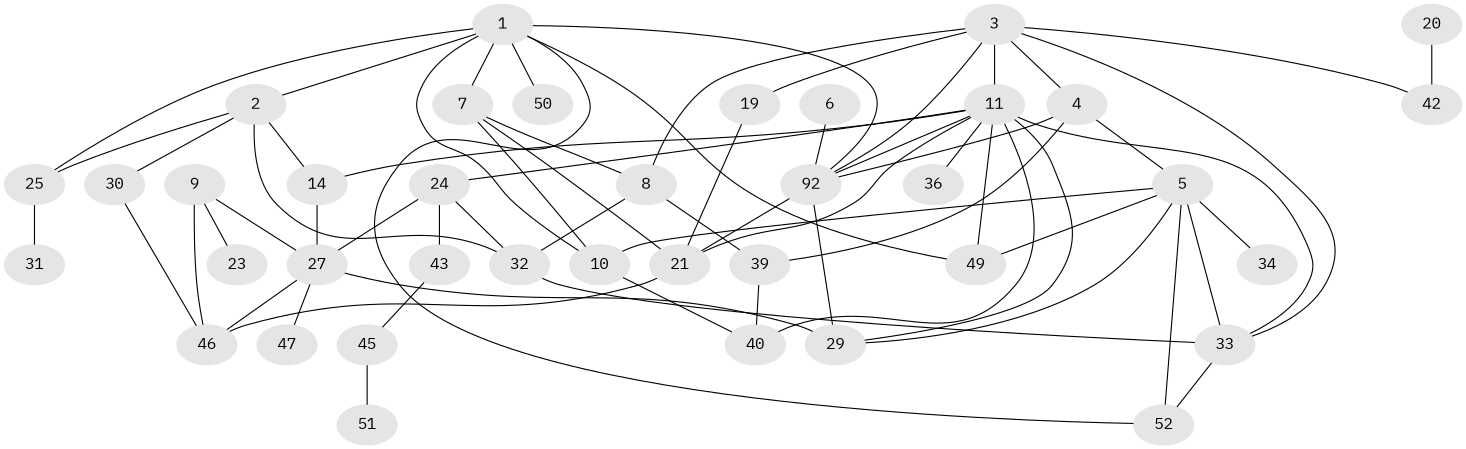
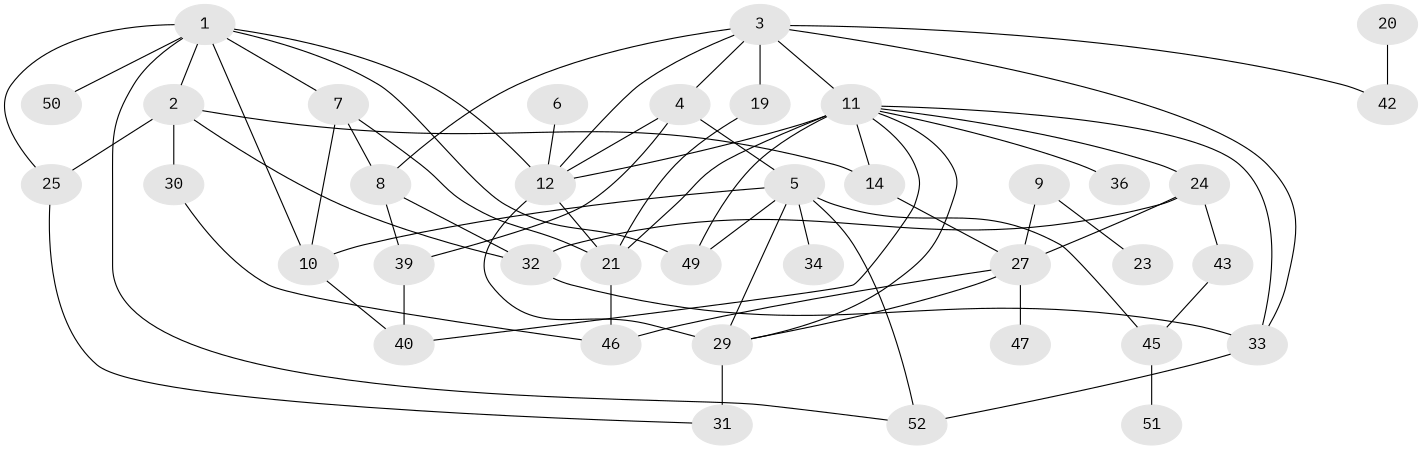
(811, 185) -> (545, 185)
(195, 265) -> none
(1204, 265) -> (996, 222)
none -> (722, 385)
